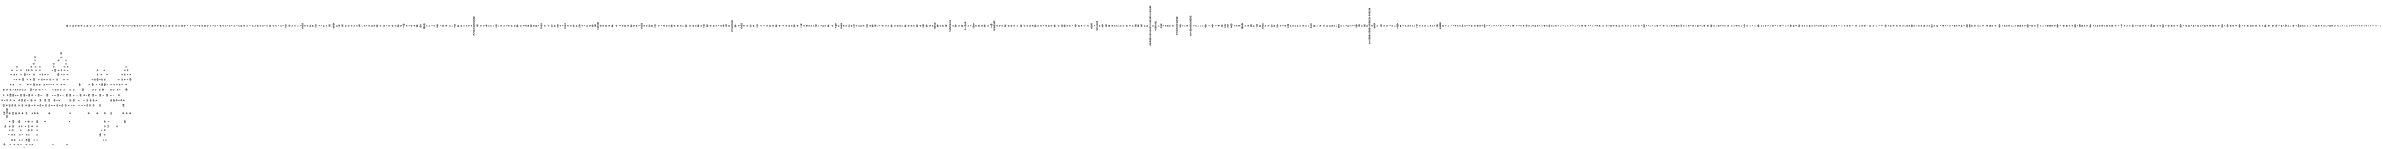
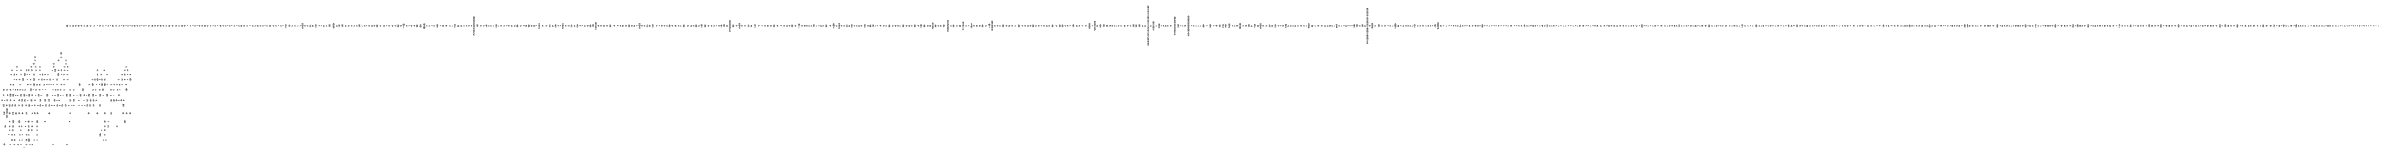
(526, 26) -> none
